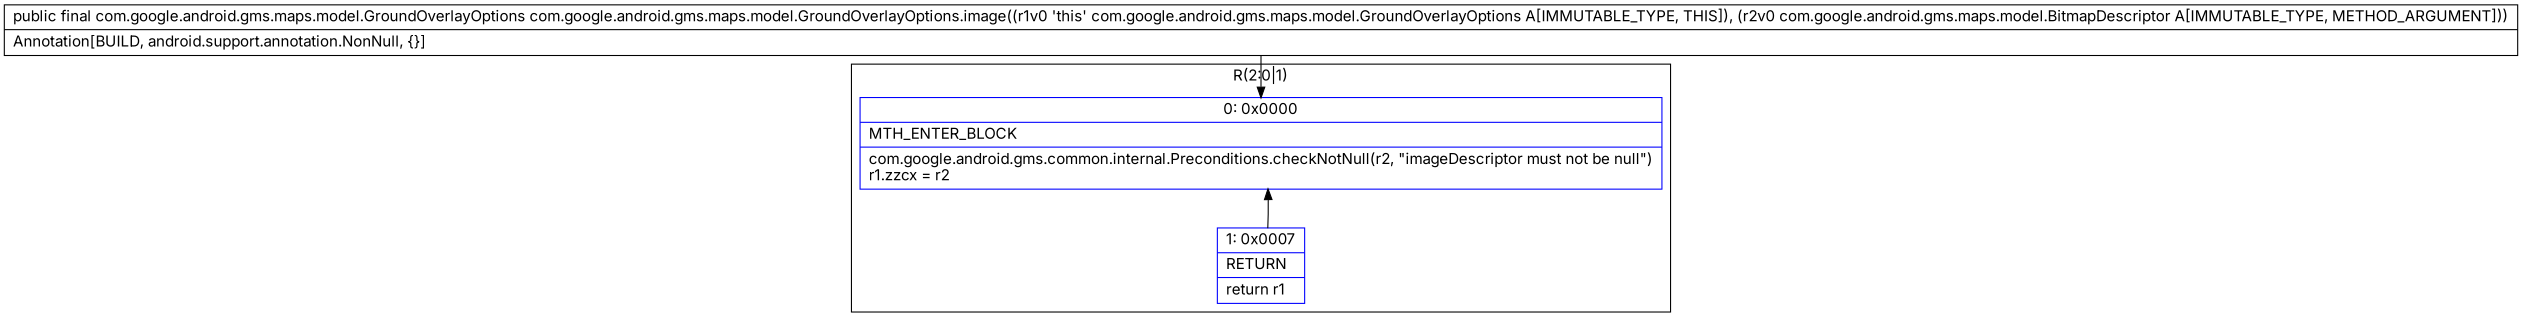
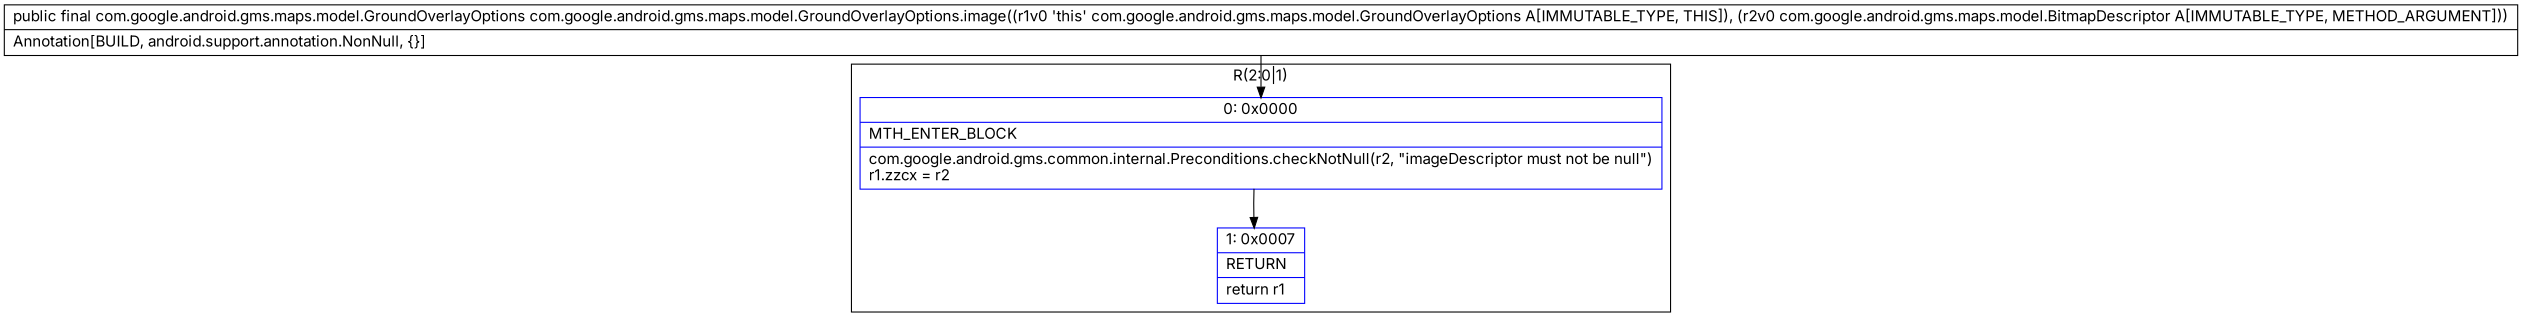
(1268, 214) -> (1254, 203)
